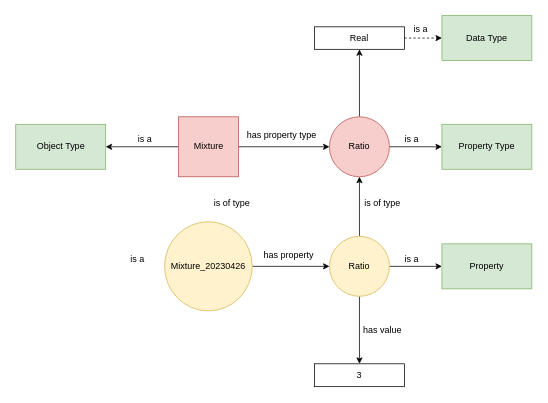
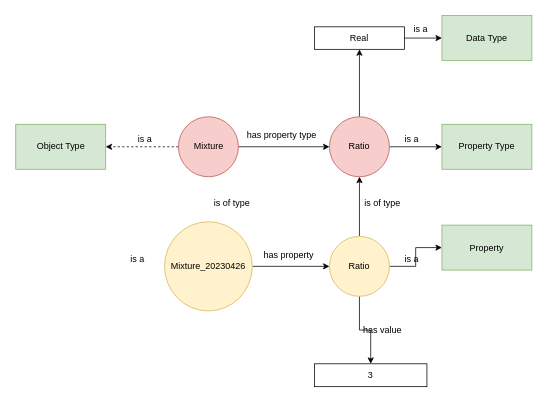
(421, 38) -> (421, 38)
(144, 147) -> (144, 147)
(209, 147) -> (209, 147)
(487, 266) -> (487, 248)
(360, 375) -> (371, 375)
